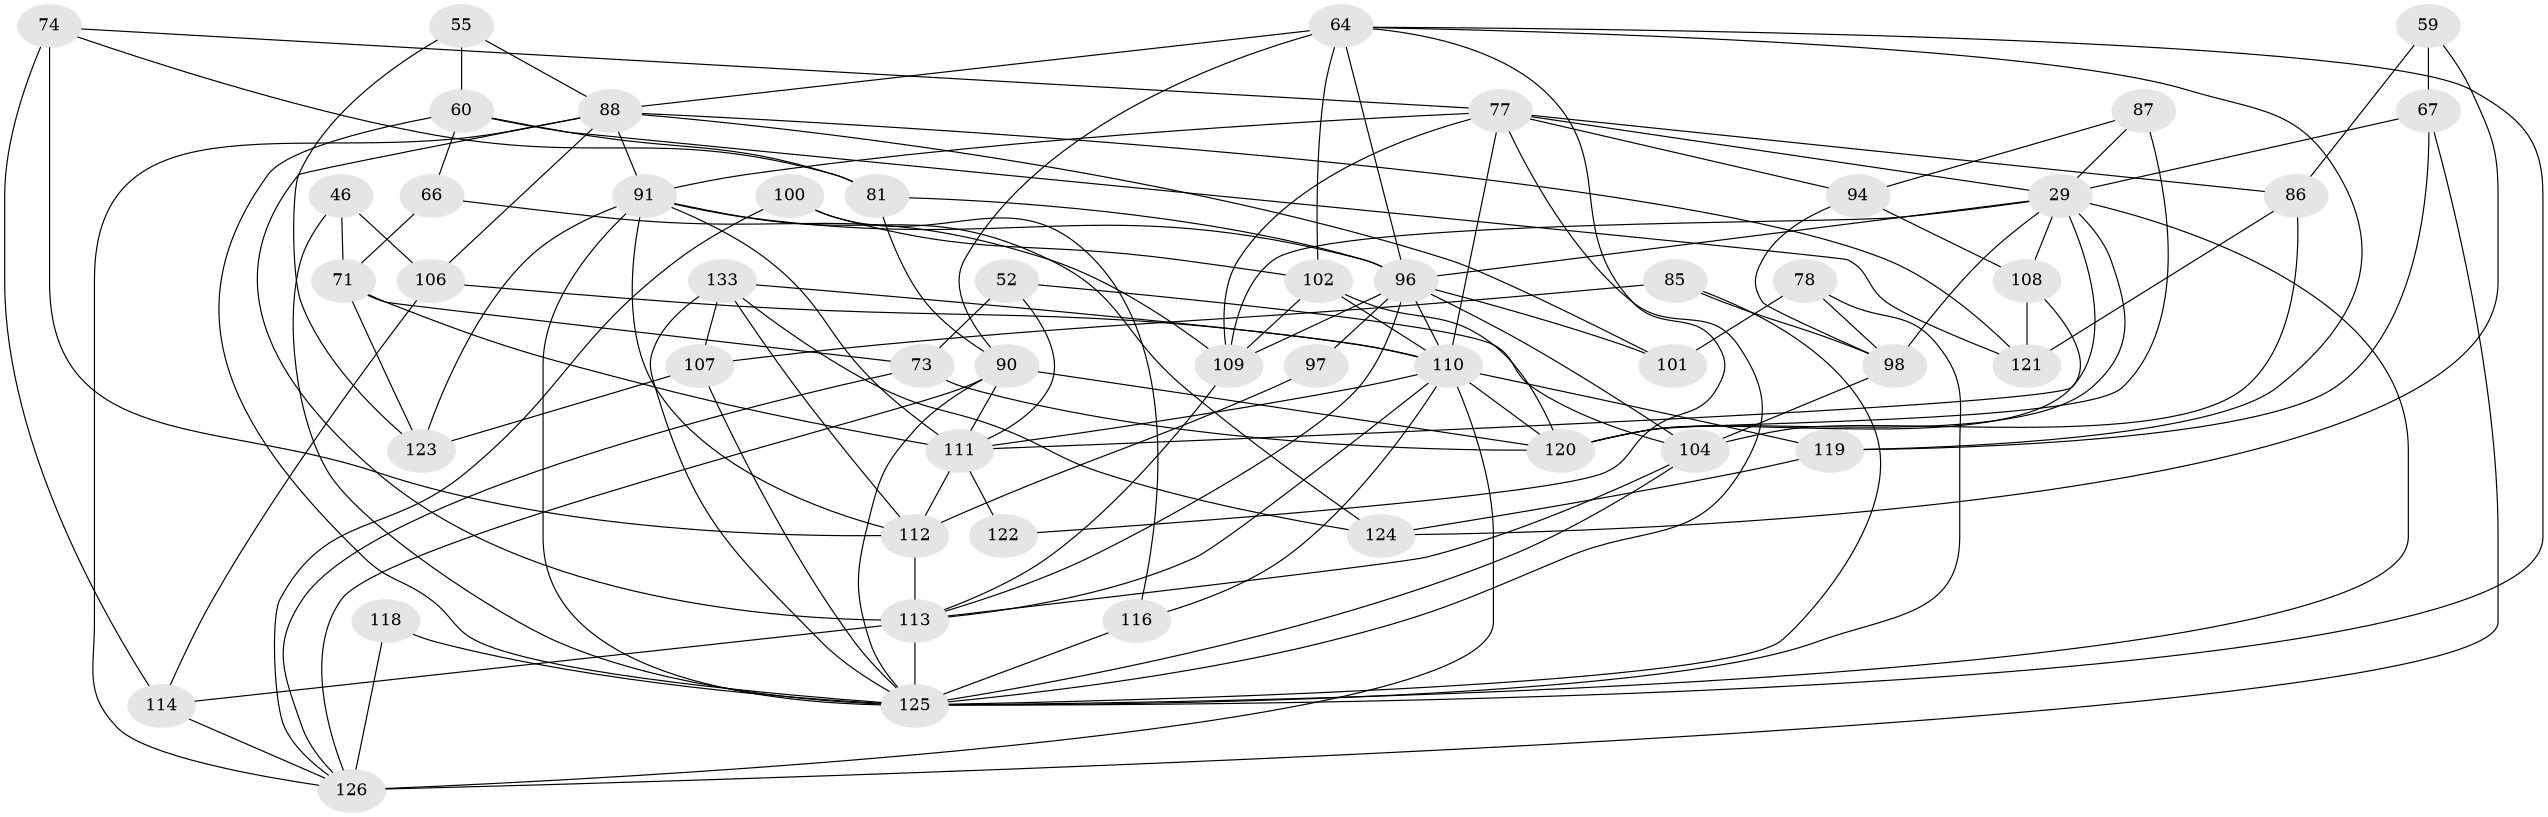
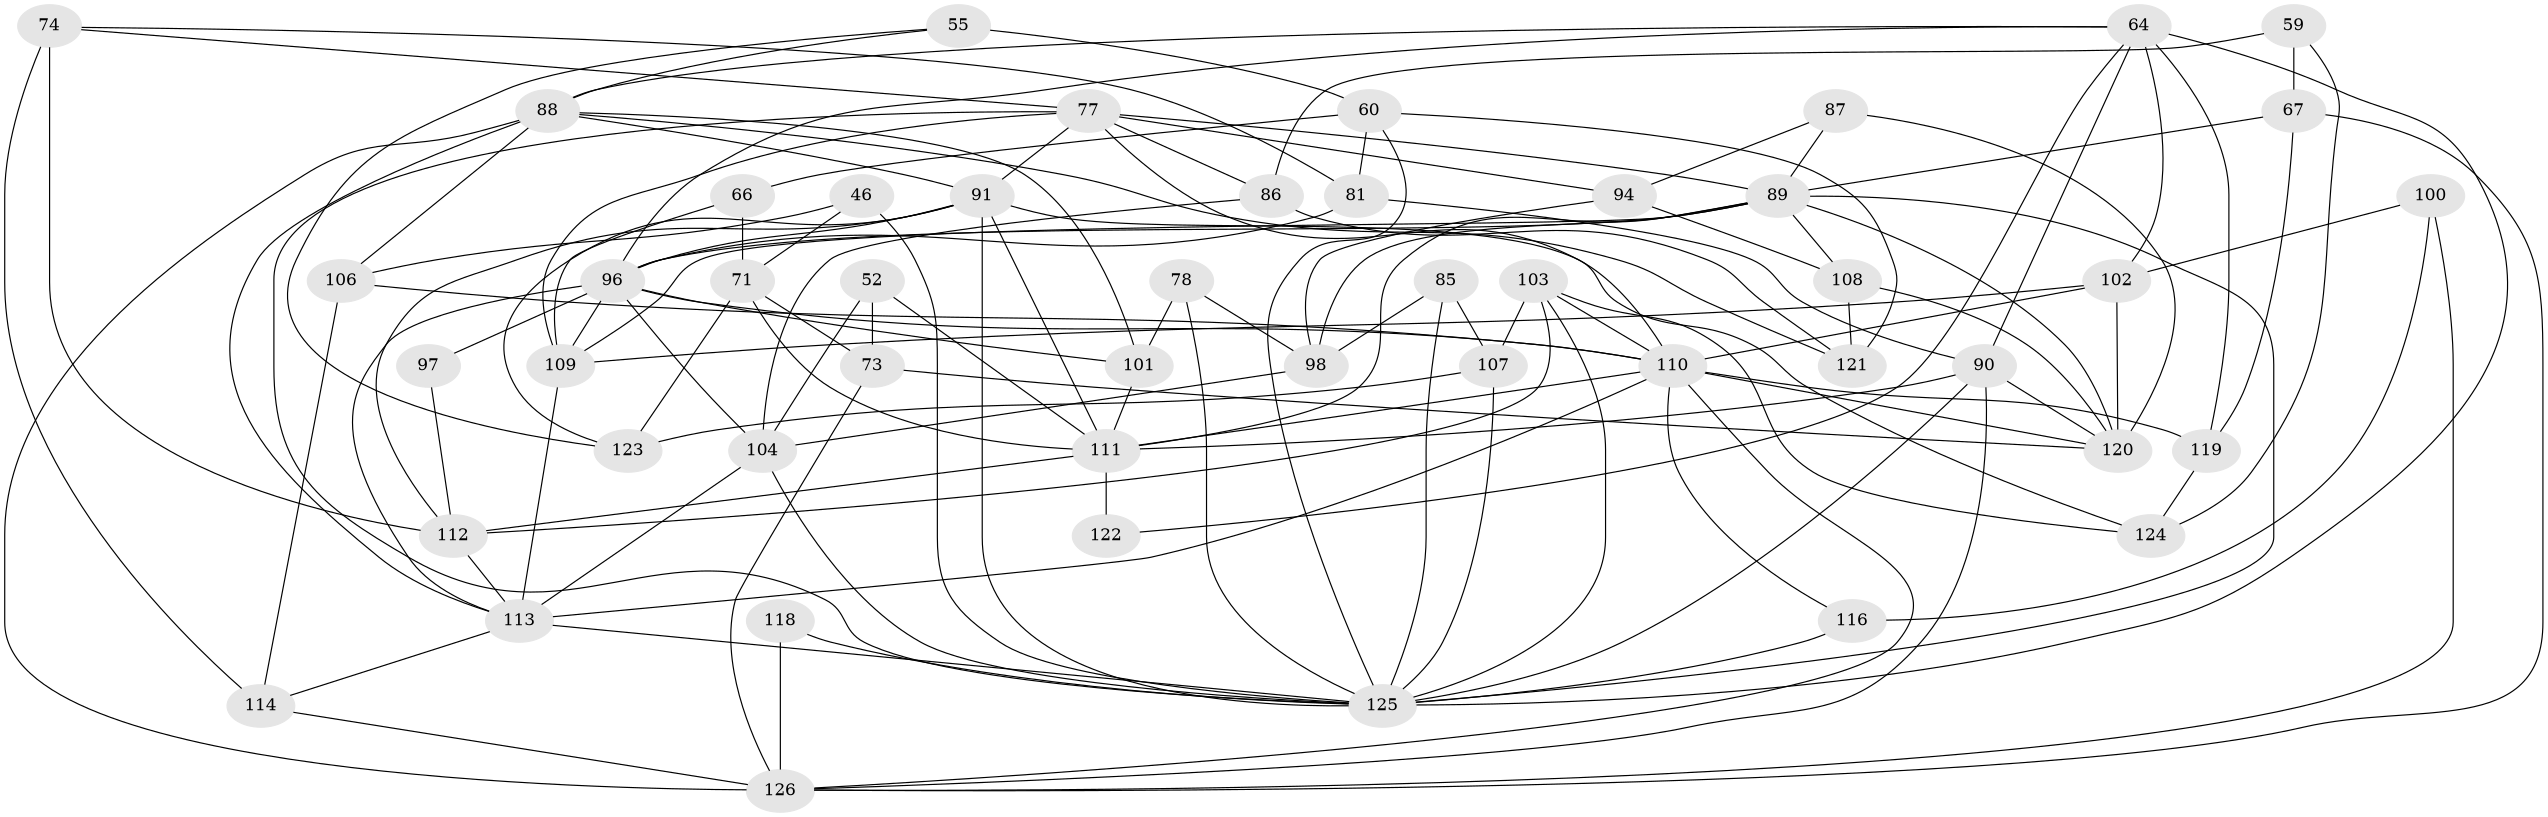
(2060, 196) -> (1778, 196)
(722, 281) -> (1534, 281)
none -> (1122, 410)
